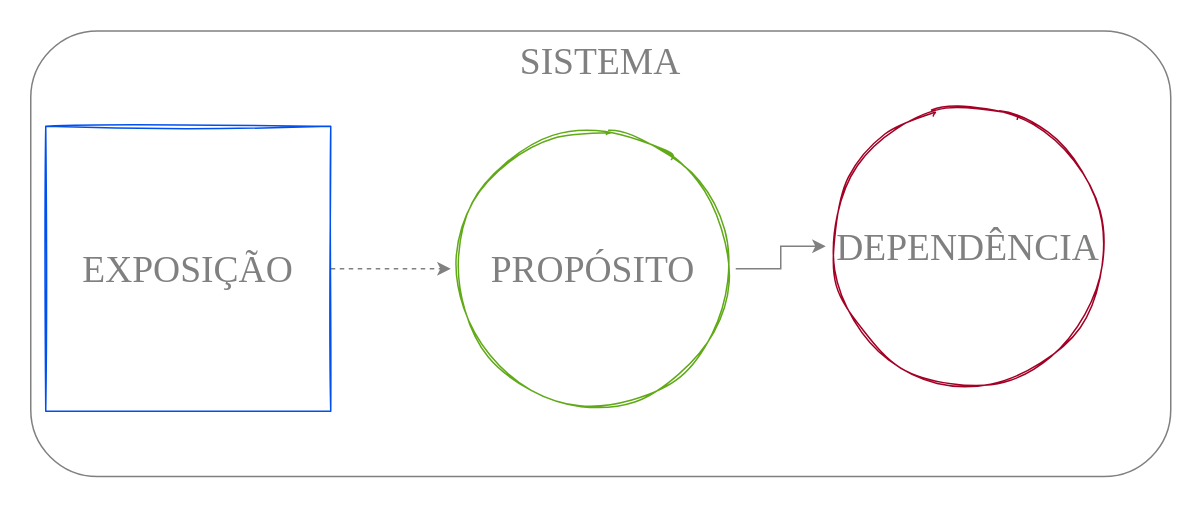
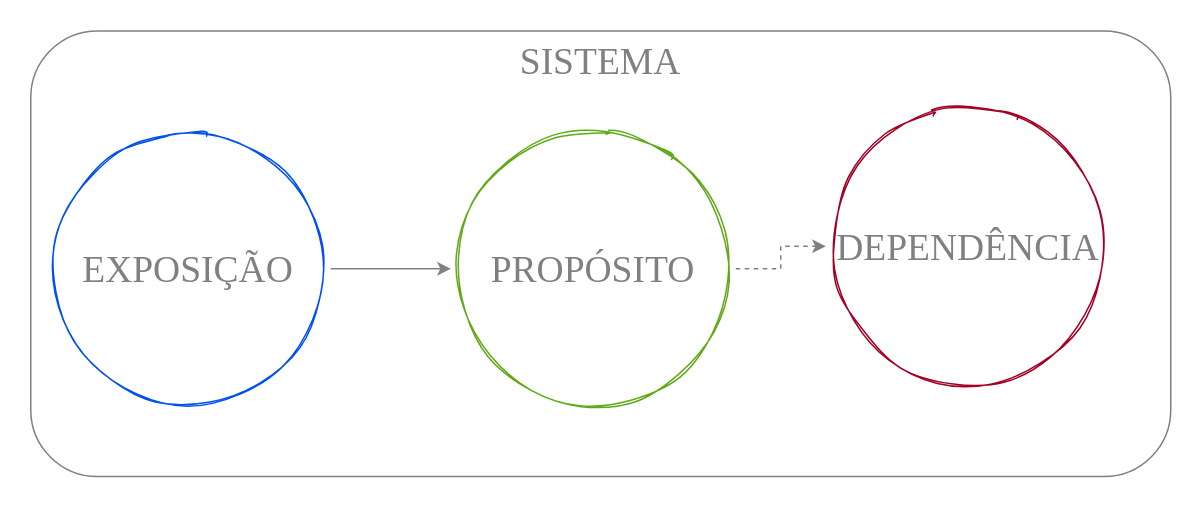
(781, 263) -> (781, 263)
(188, 269) -> (188, 269)
(386, 269) -> (386, 269)
